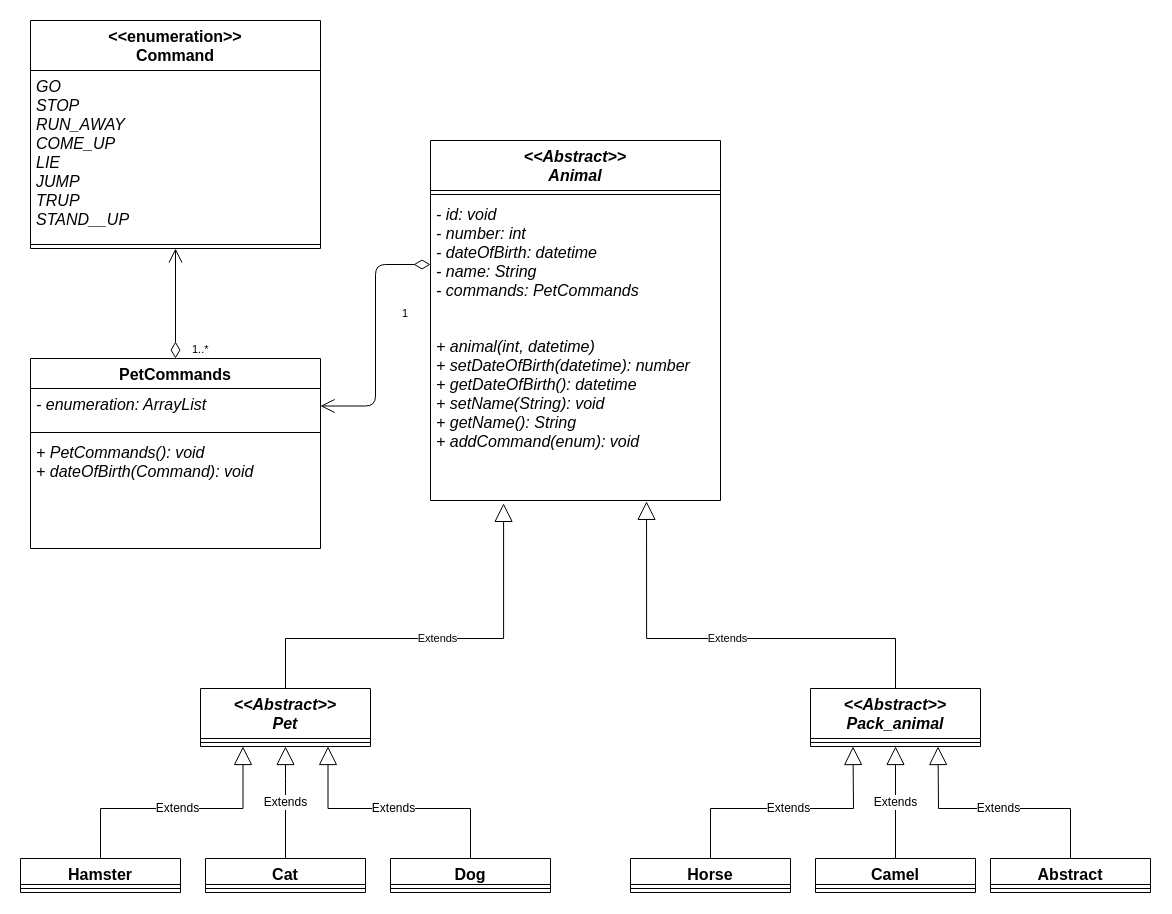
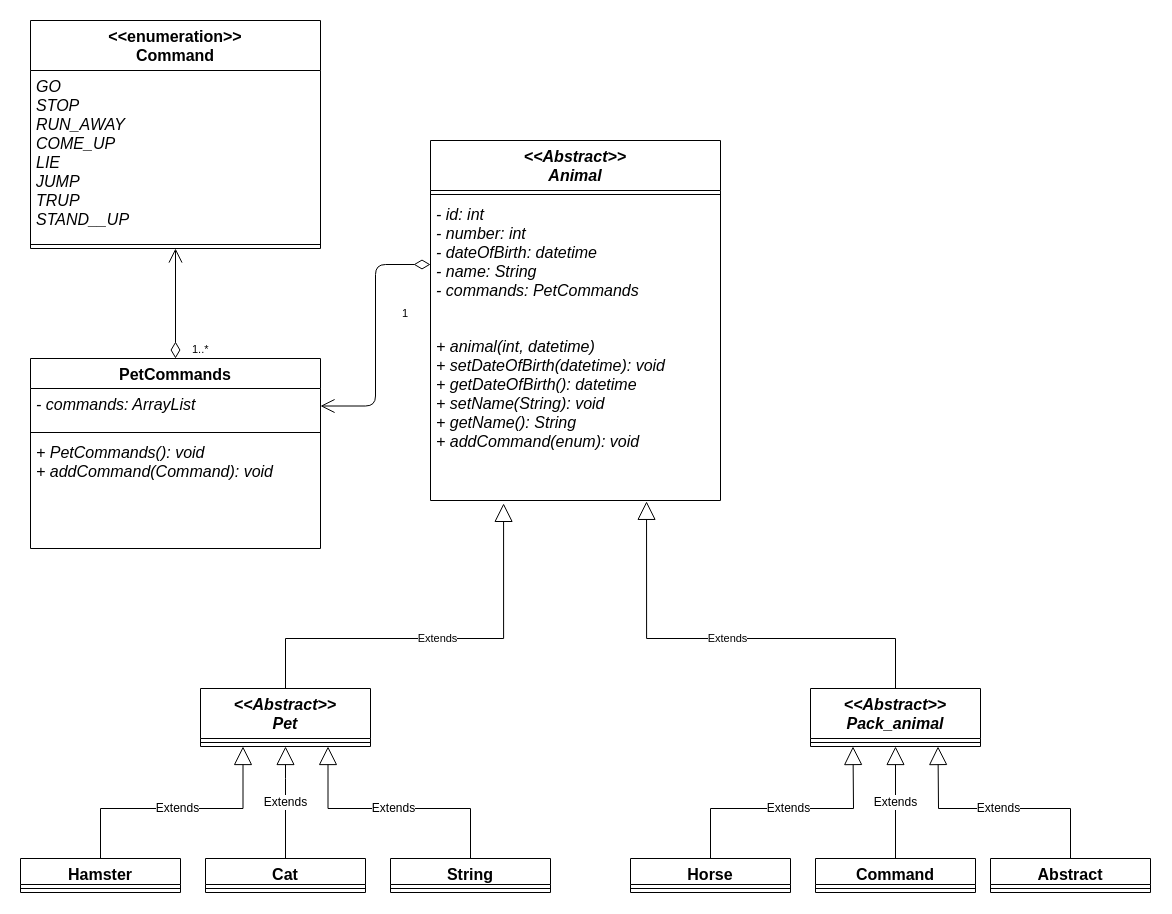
(470, 215) -> (466, 215)
(524, 347) -> (524, 347)
(133, 405) -> (122, 405)
(122, 453) -> (122, 453)
(470, 875) -> (470, 875)
(895, 875) -> (895, 875)
